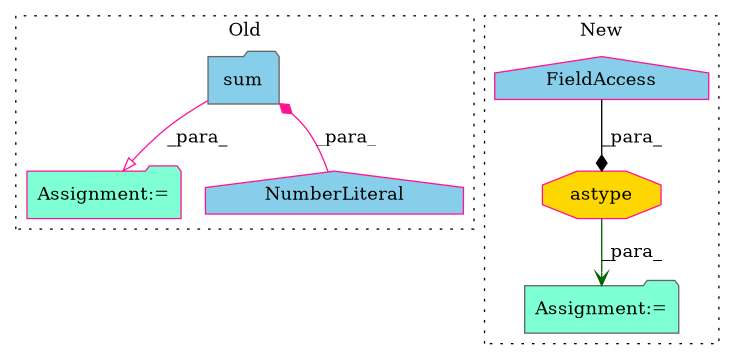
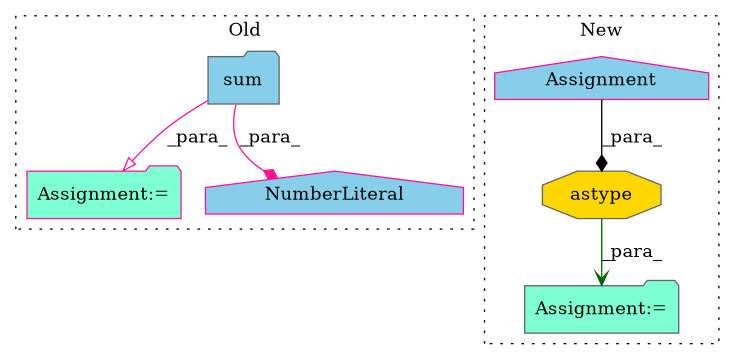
(602, 80) -> (602, 80)
(314, 140) -> (237, 143)
(602, 195) -> (602, 195)
